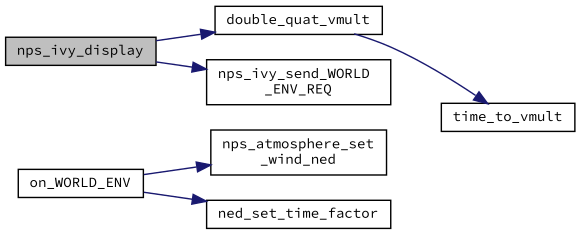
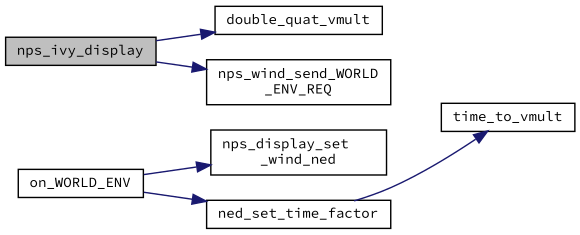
(417, 60) -> (417, 175)
(299, 82) -> (299, 82)
(299, 153) -> (299, 153)
